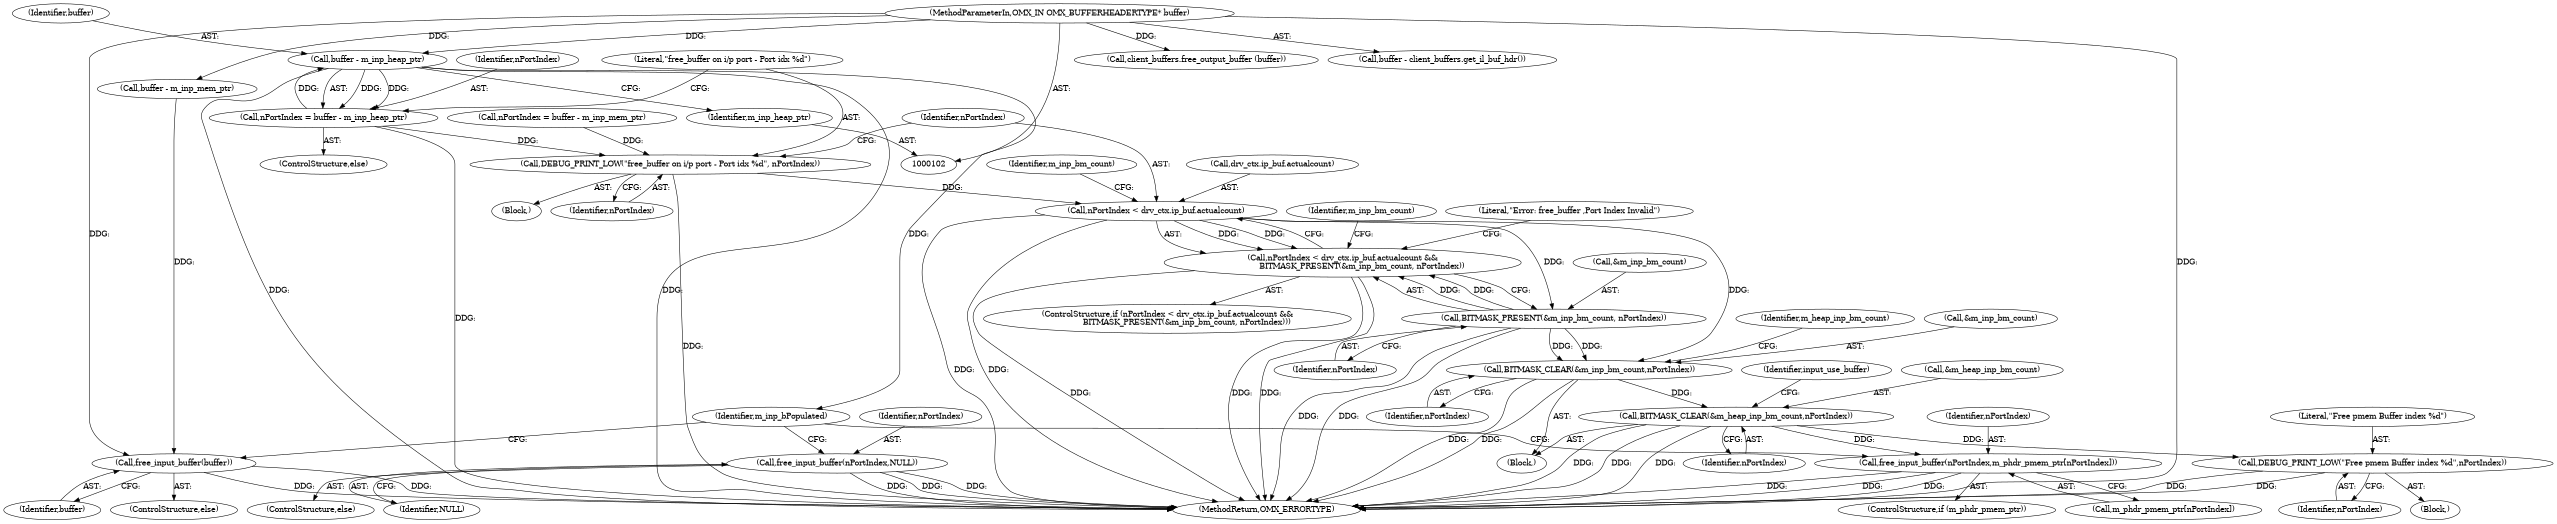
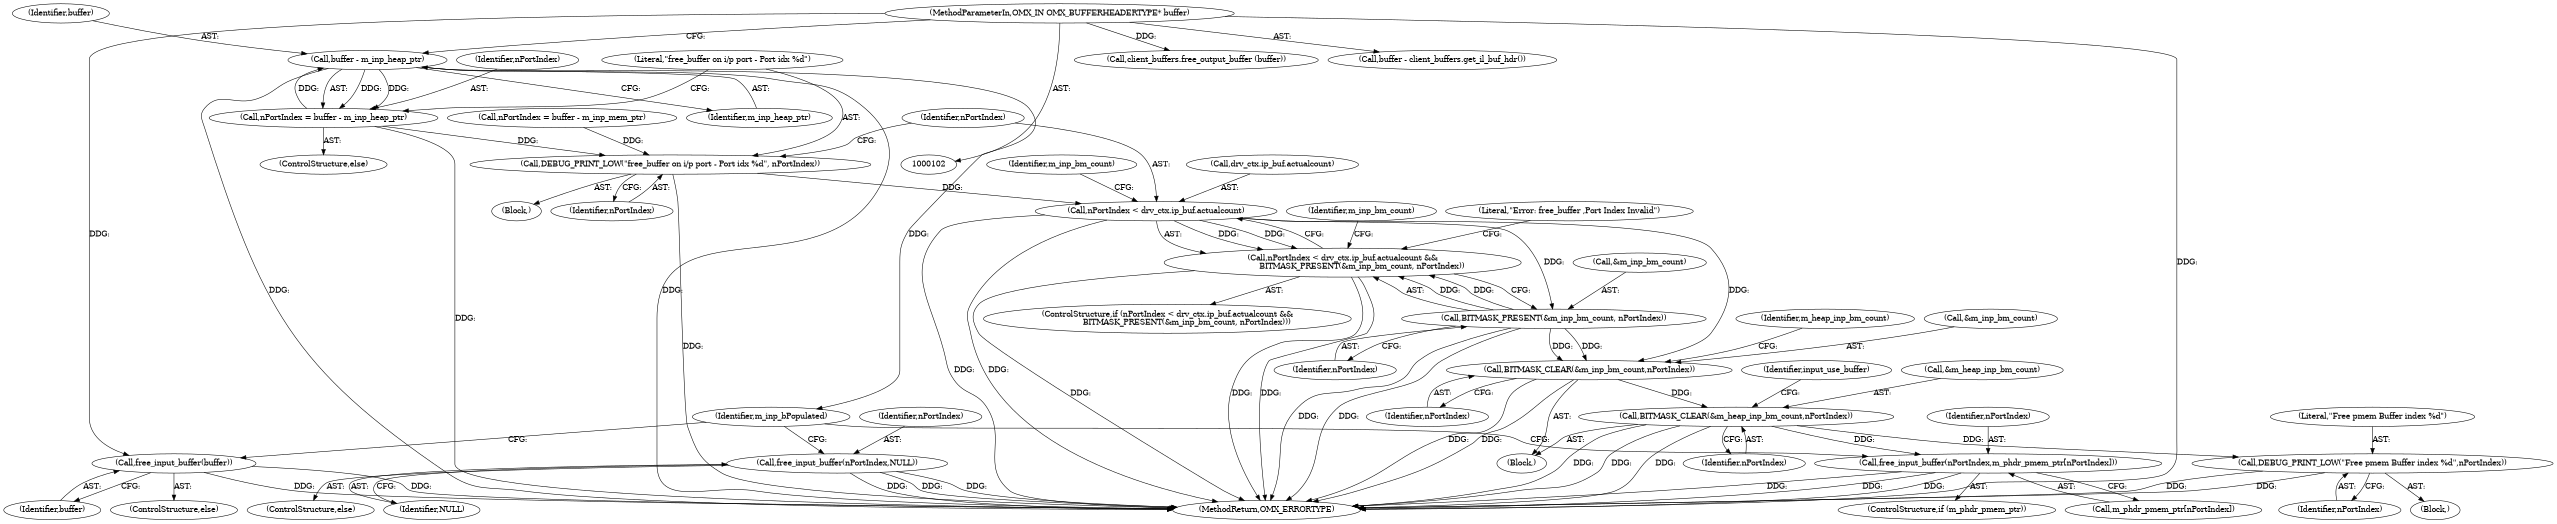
(697, 37) -> (697, 37)
(177, 89) -> none
(859, 132) -> (600, 72)
